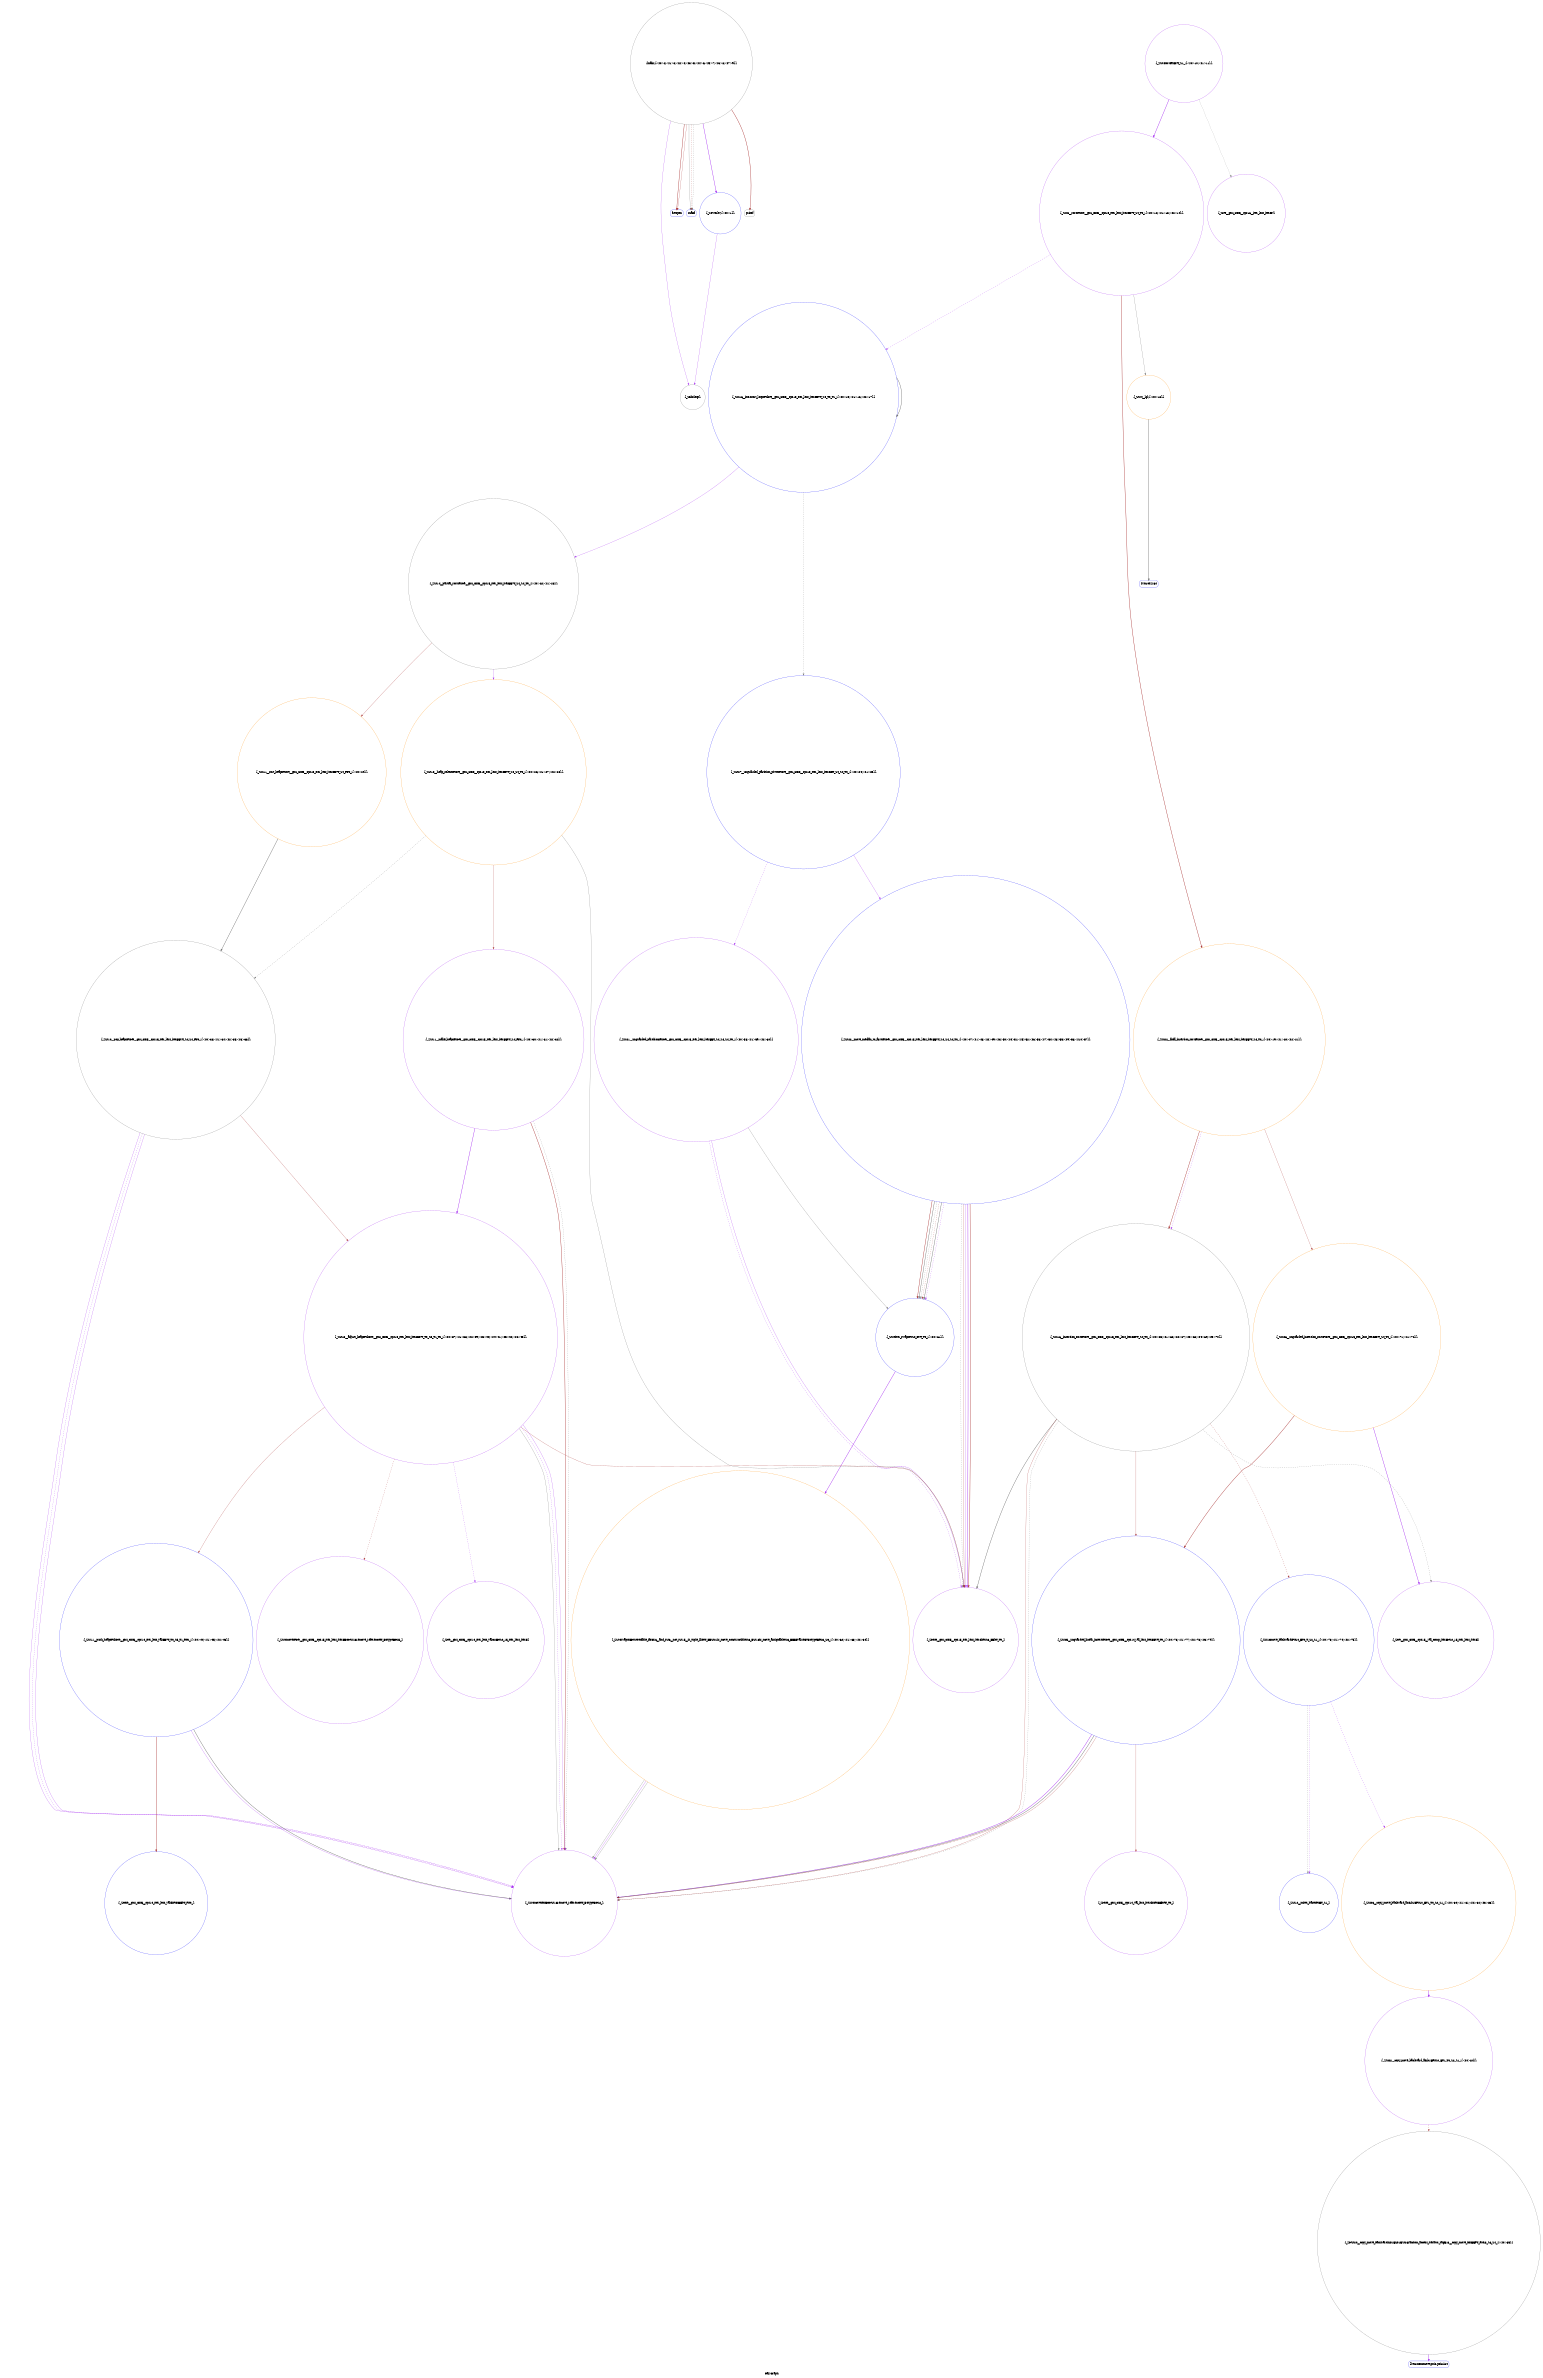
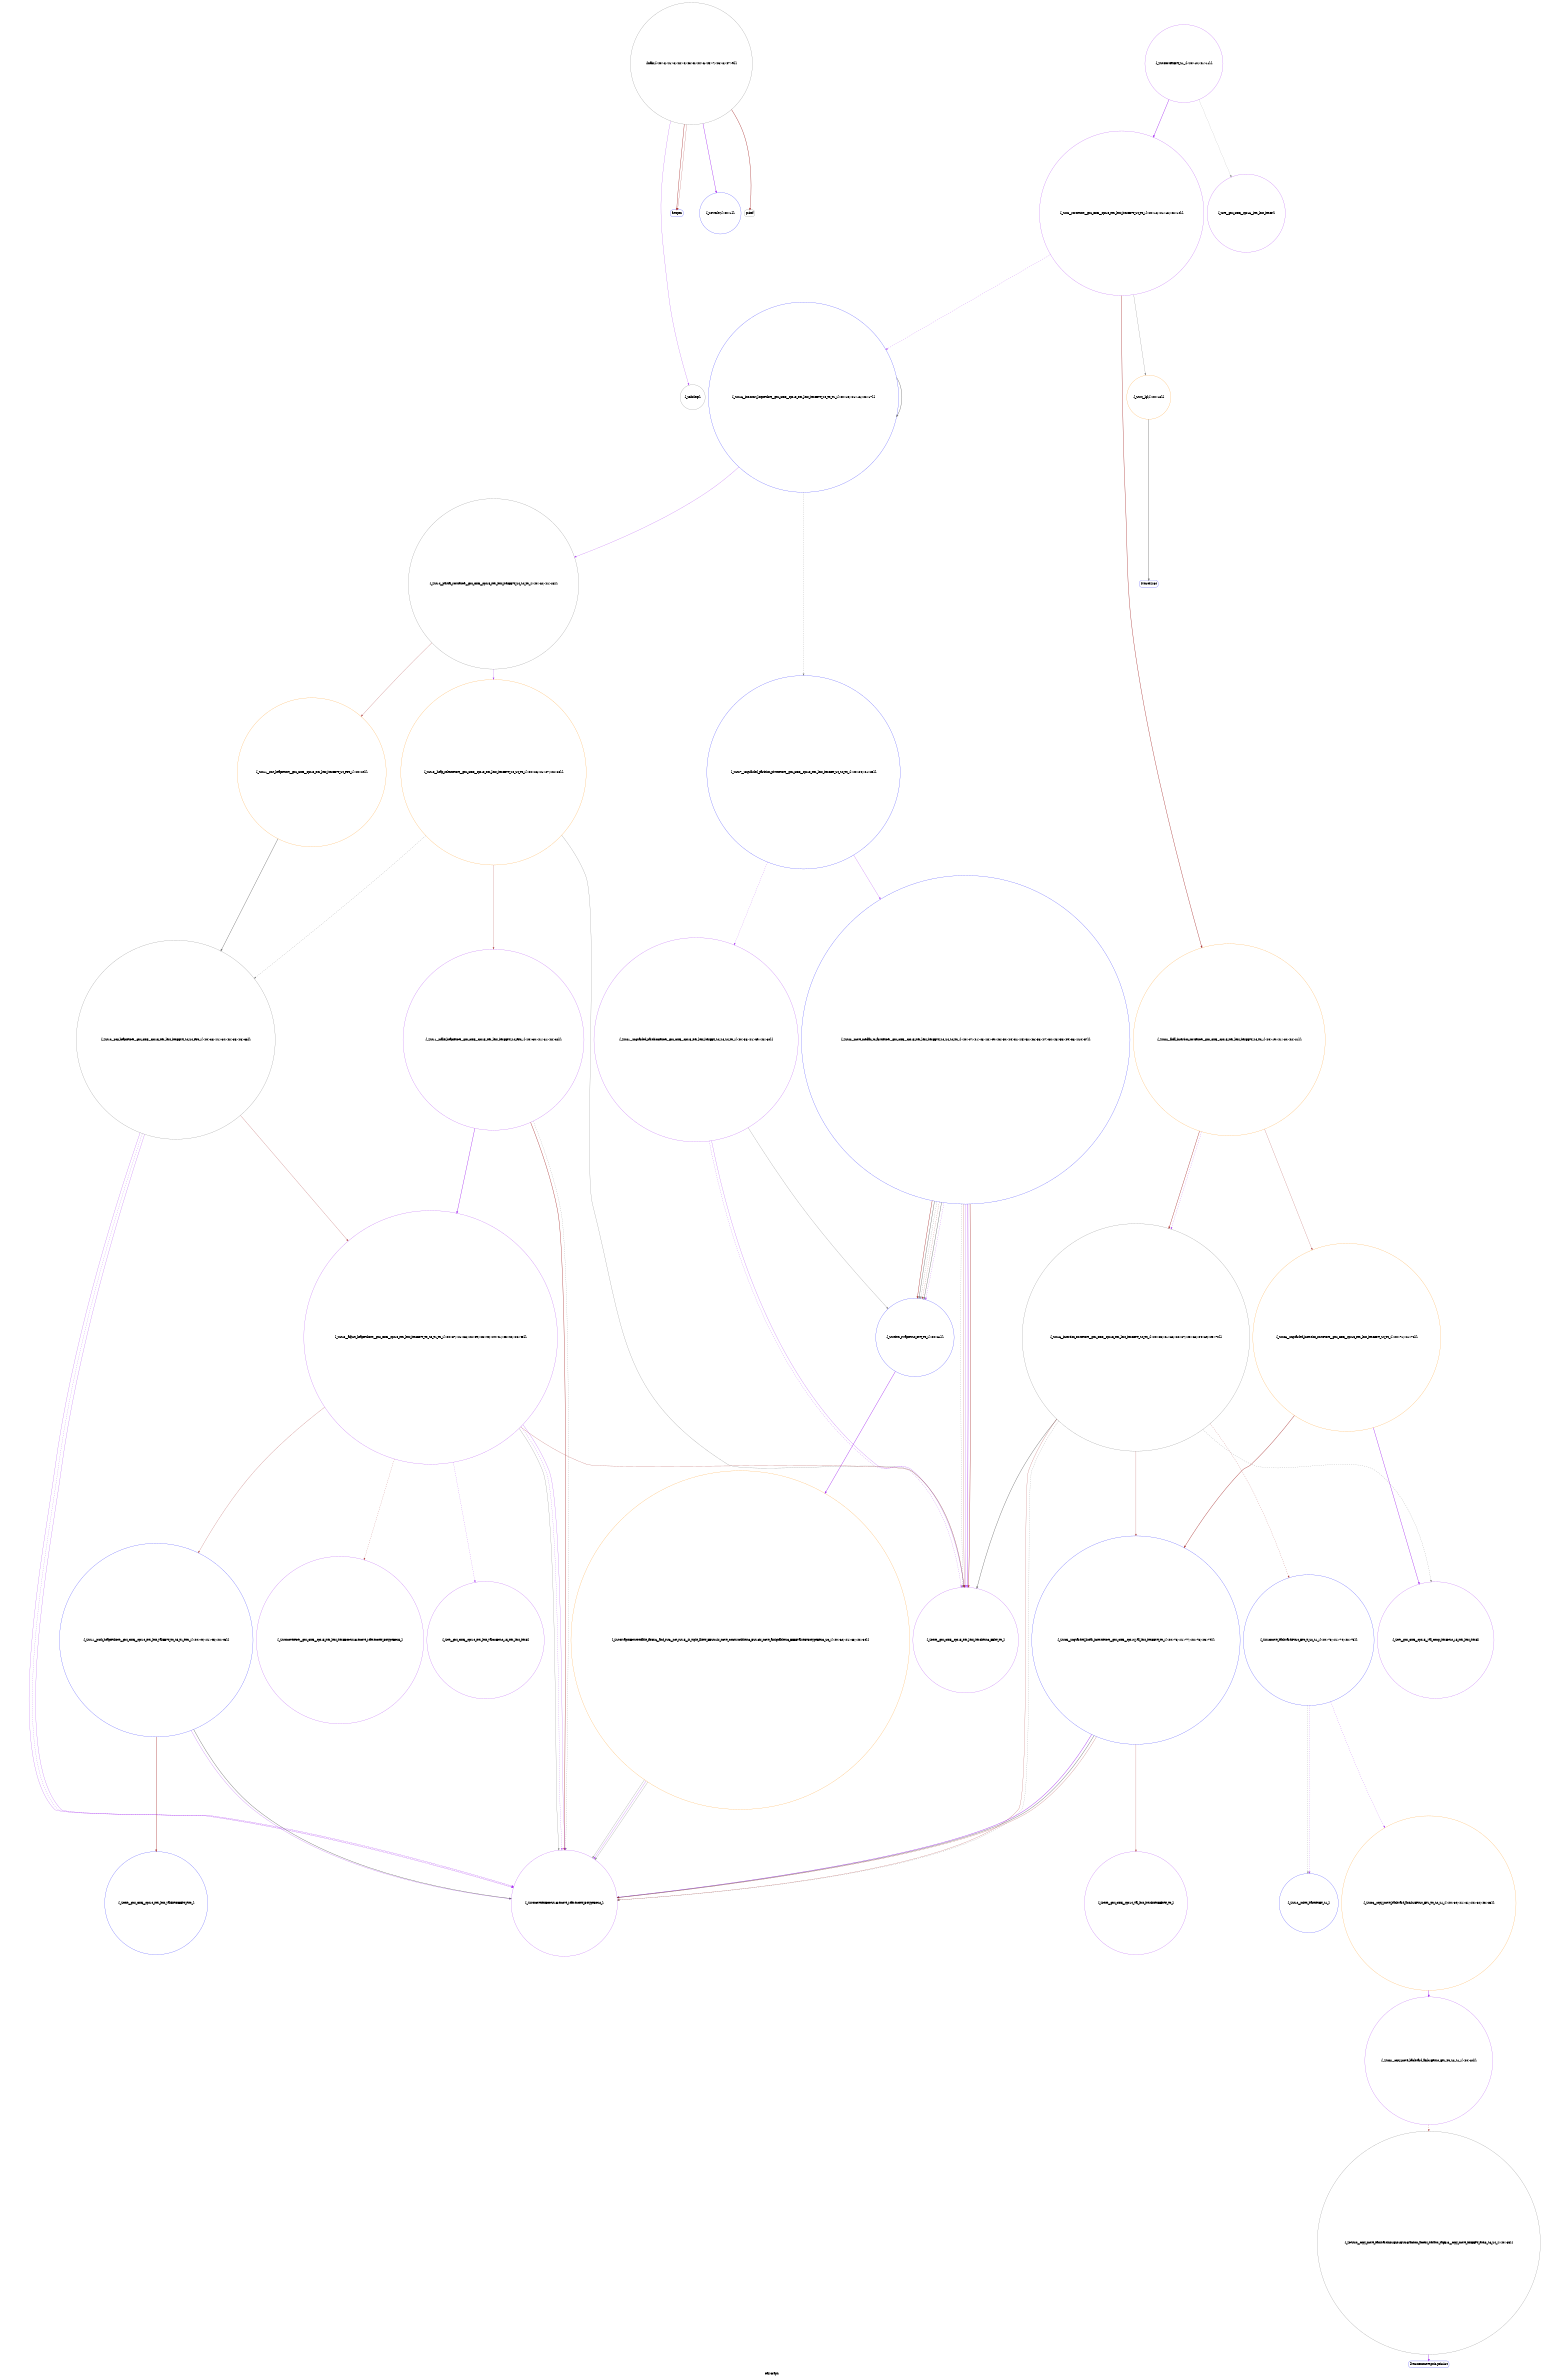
(691, 213) -> none
(706, 308) -> none
